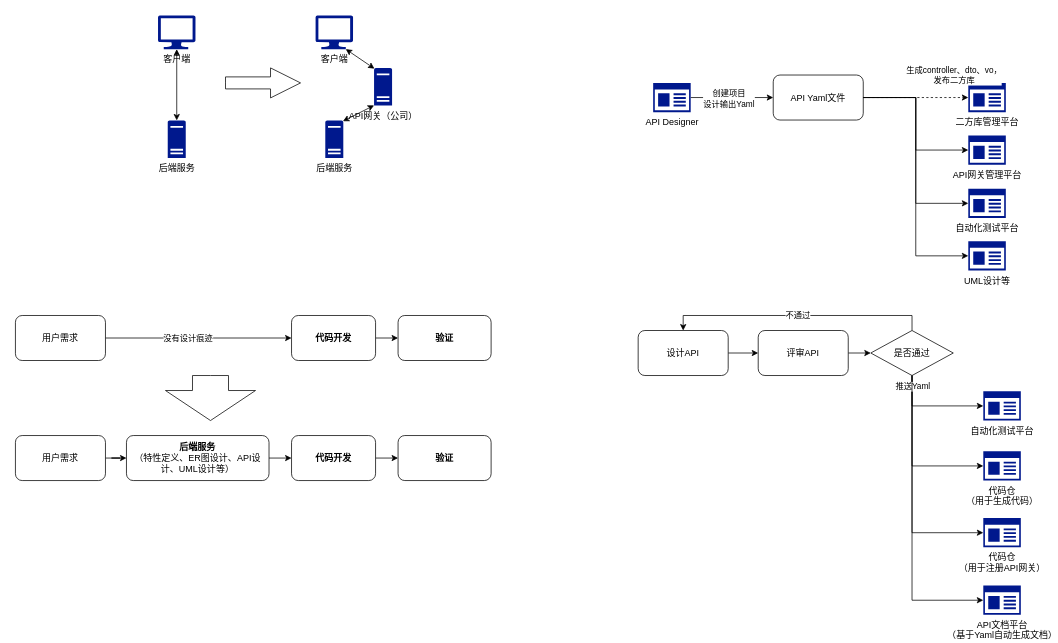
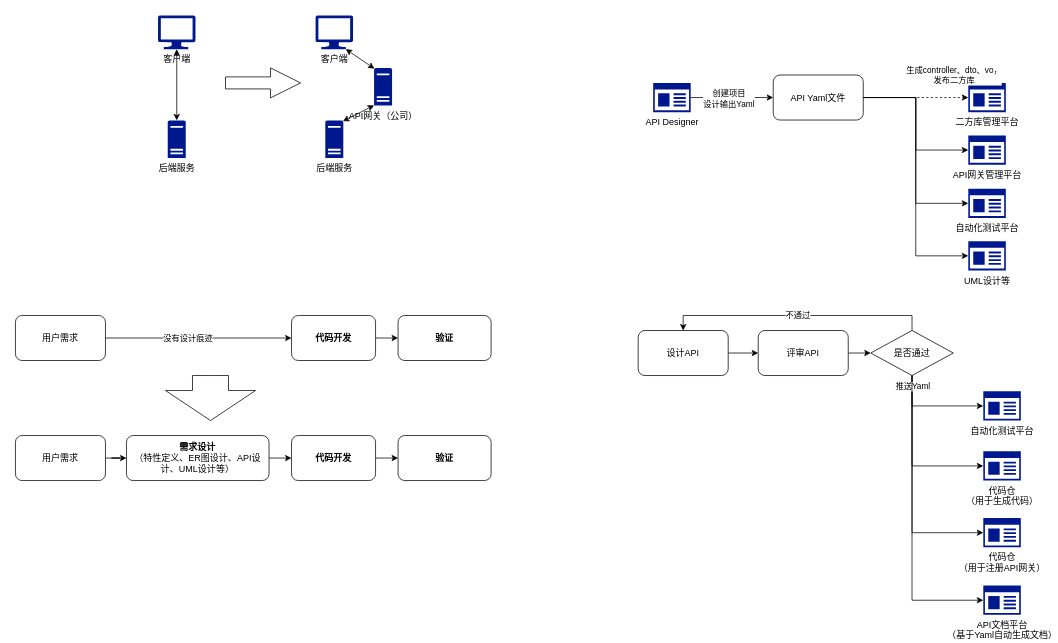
(198, 458) -> (198, 458)
